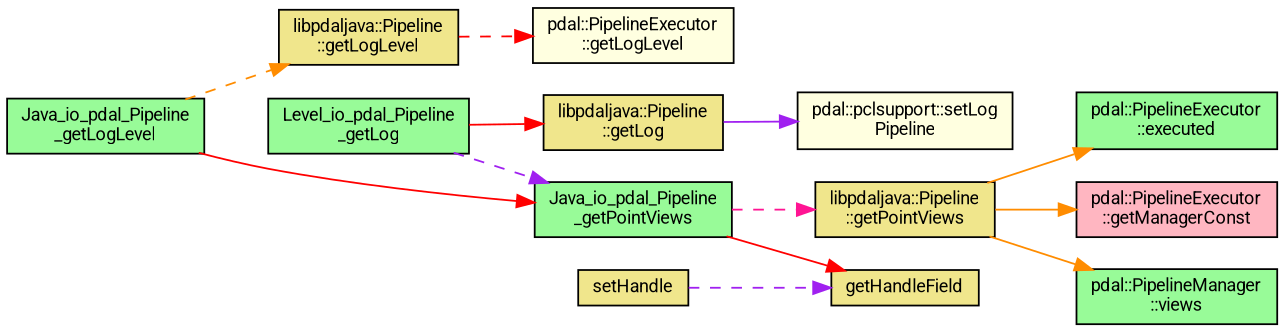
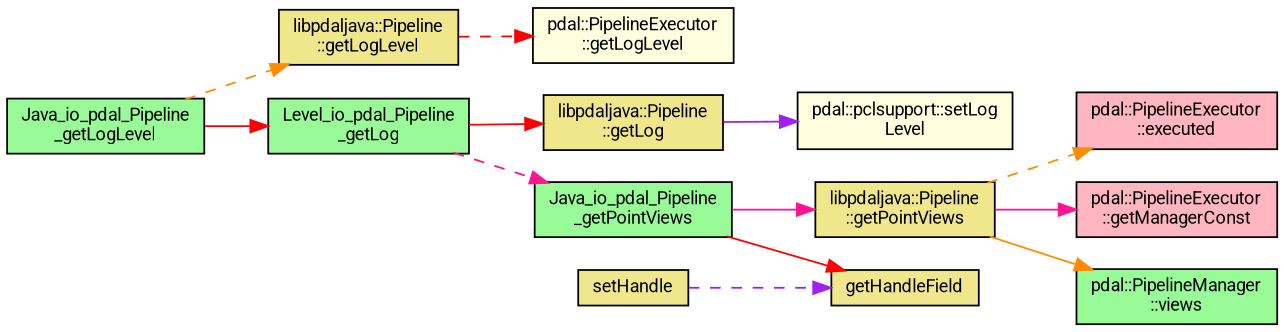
(905, 121) -> (905, 121)
(1177, 121) -> (1177, 121)
(492, 165) -> (492, 165)
(1031, 169) -> (1031, 169)
(357, 183) -> (227, 126)
(764, 210) -> (764, 210)
(1027, 210) -> (1027, 210)
